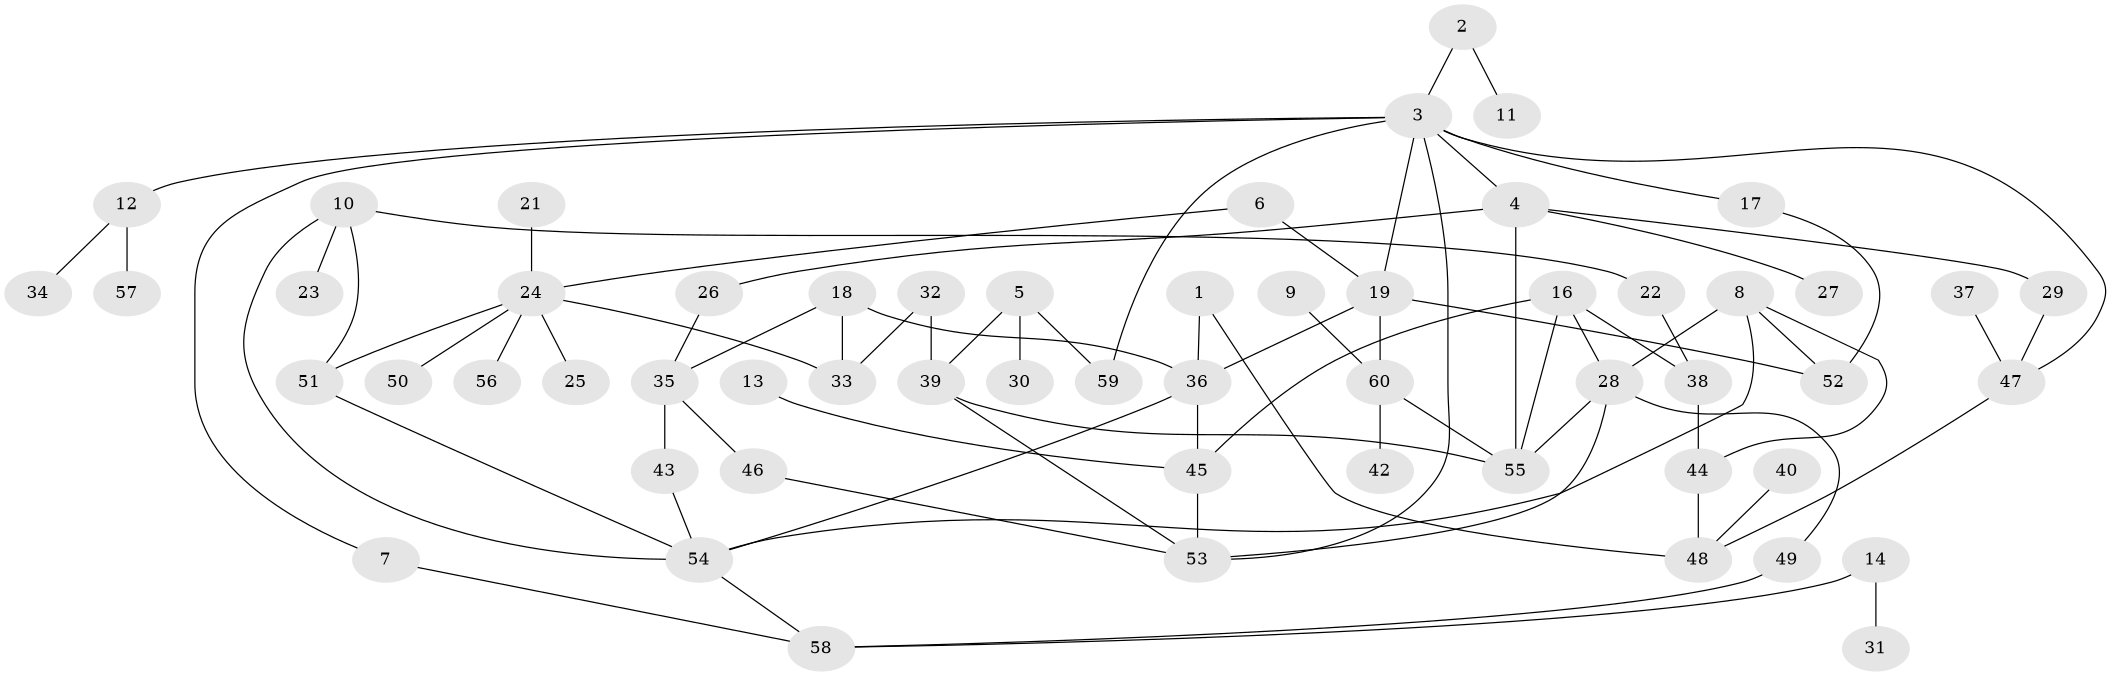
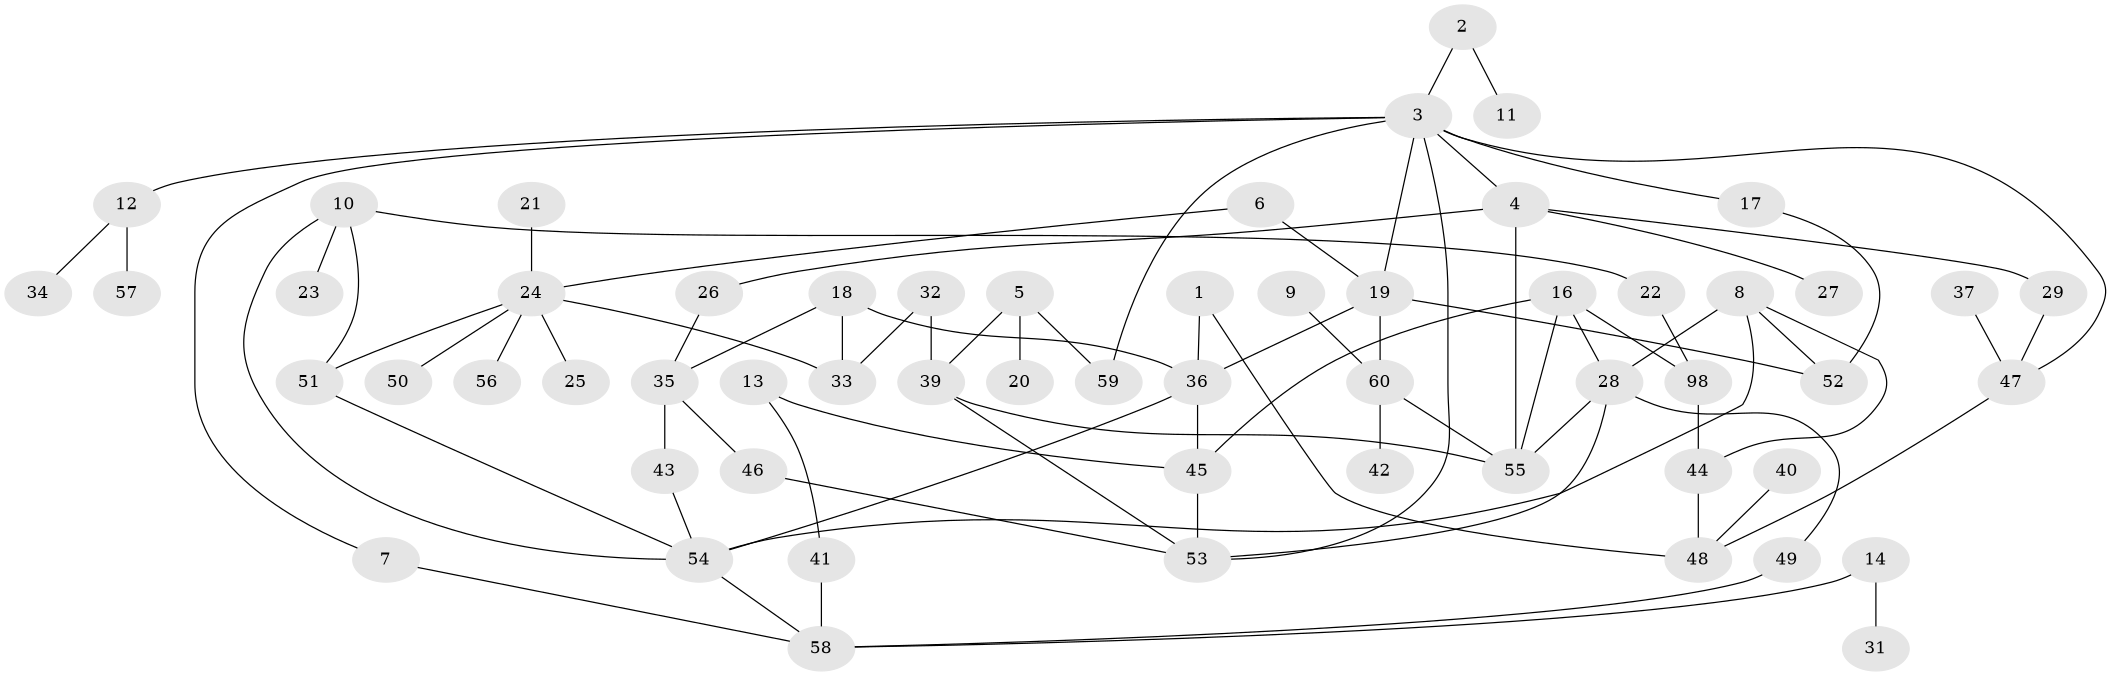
(1020, 382) -> (1020, 382)
(1698, 382) -> (1698, 382)
none -> (821, 560)
